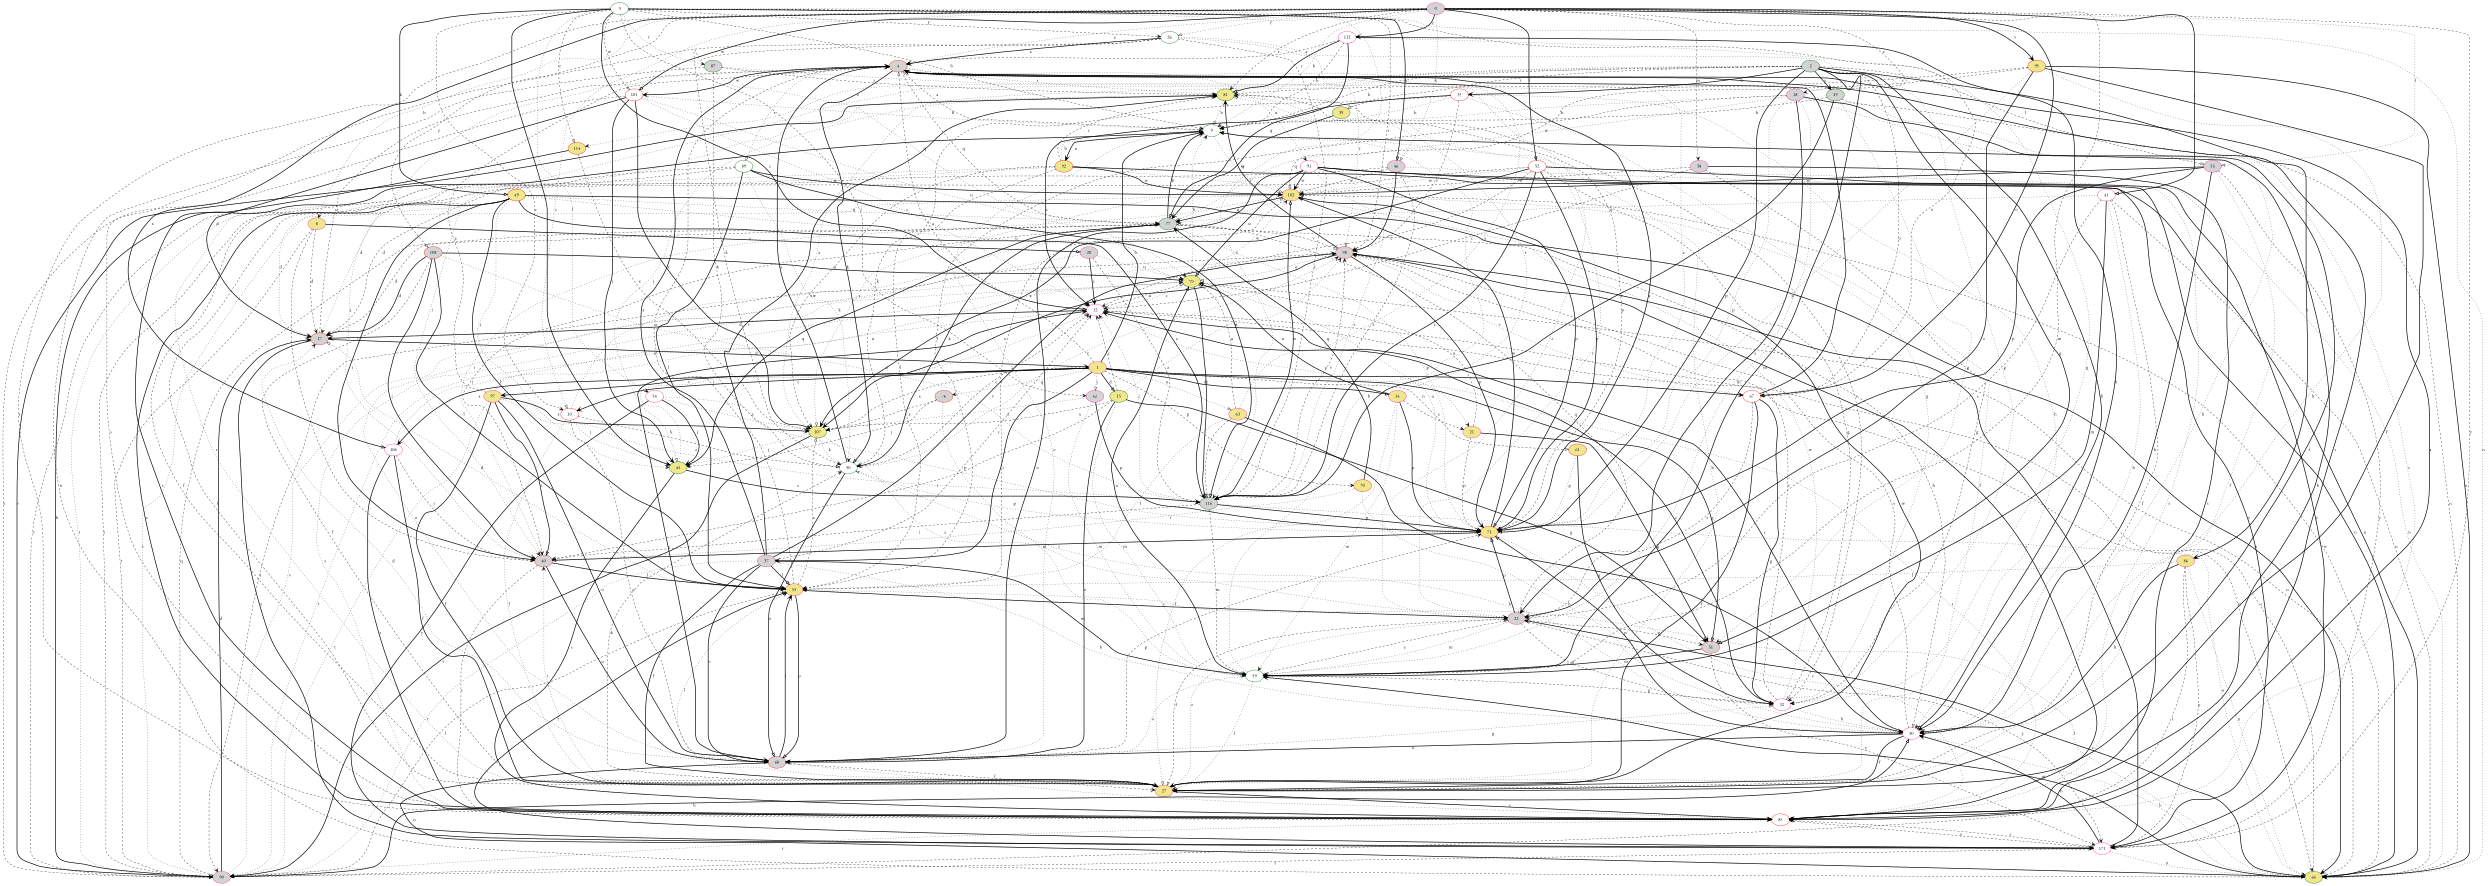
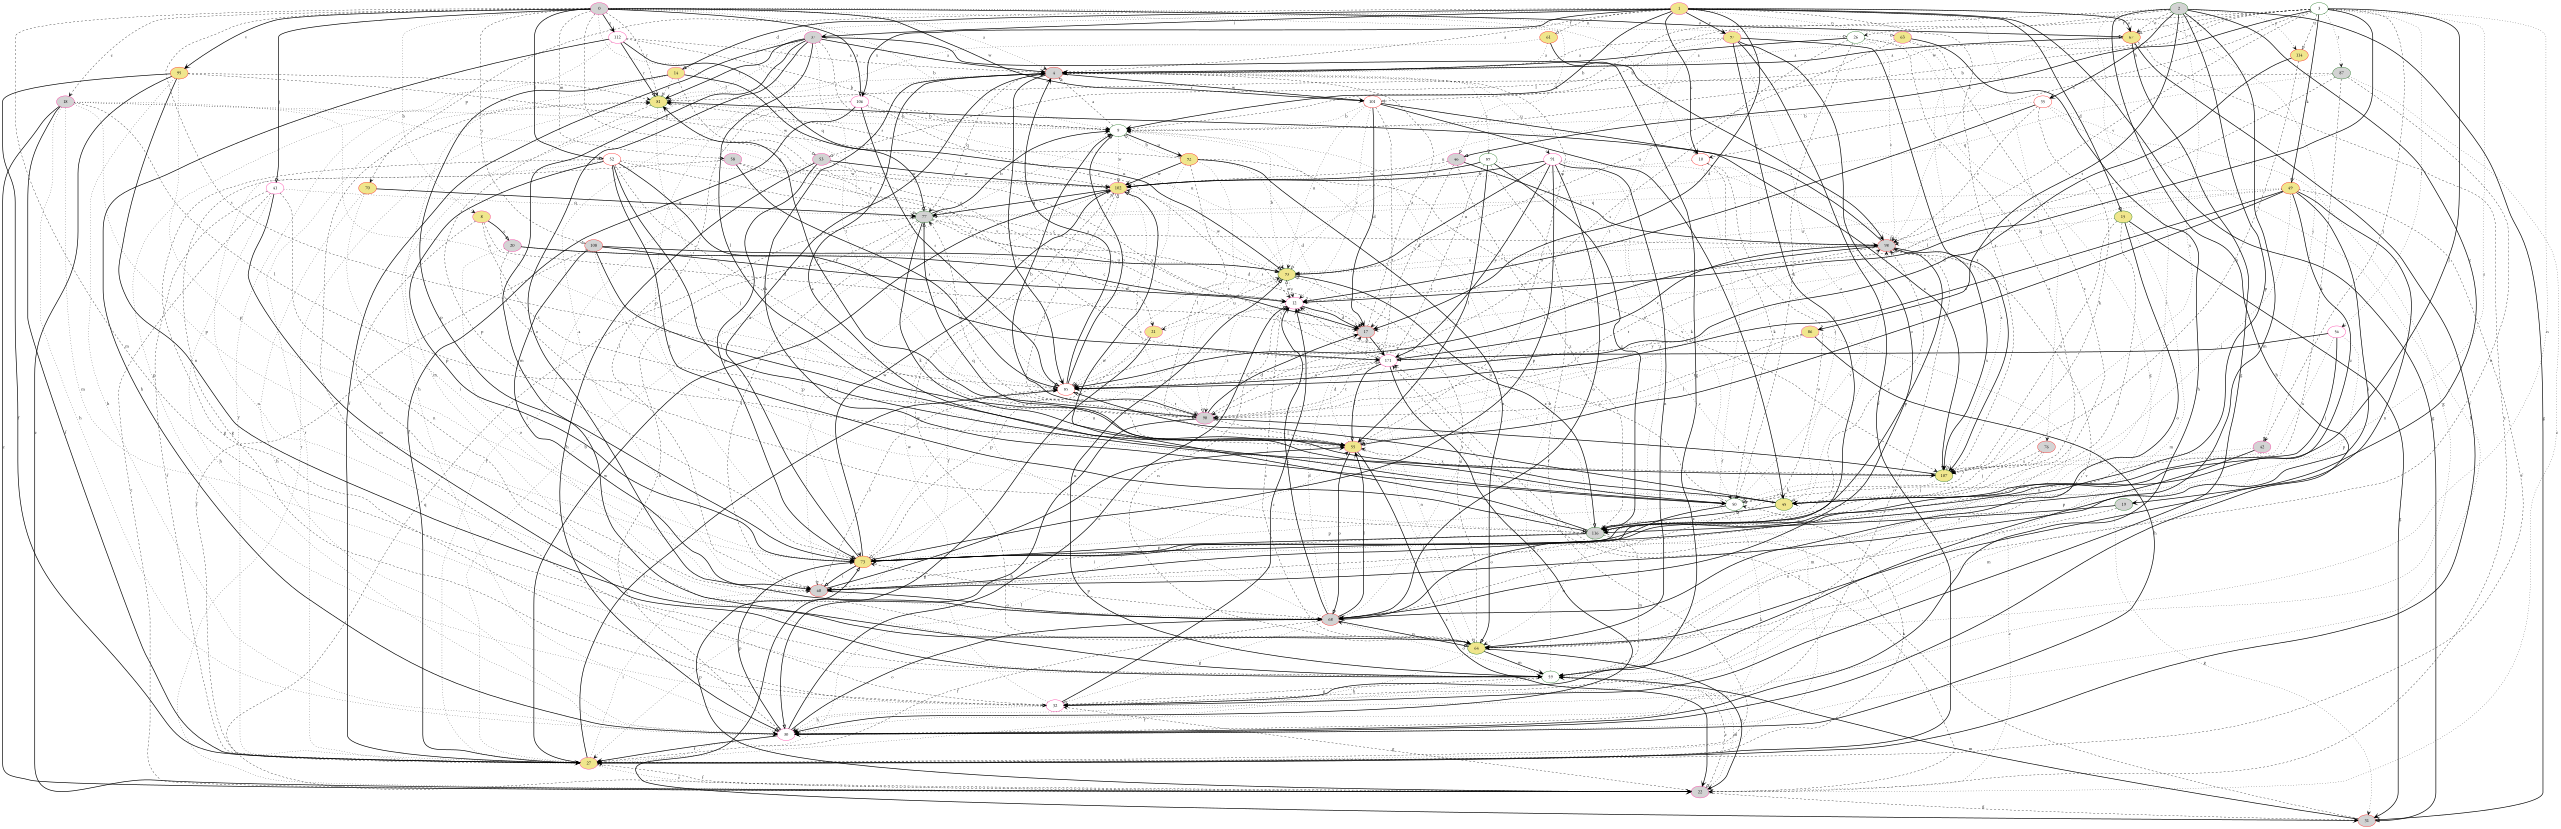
(1341, 113) -> none
(1526, 120) -> (986, 123)
(745, 355) -> (1646, 213)
(1108, 355) -> (1838, 258)
(1752, 396) -> (2131, 37)
